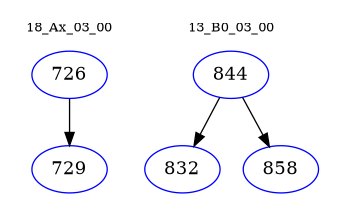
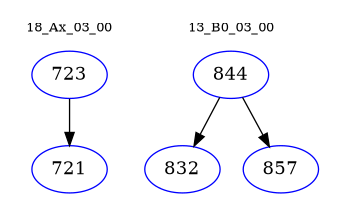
(70, 75) -> (70, 75)
(70, 169) -> (70, 169)
(281, 169) -> (281, 169)
